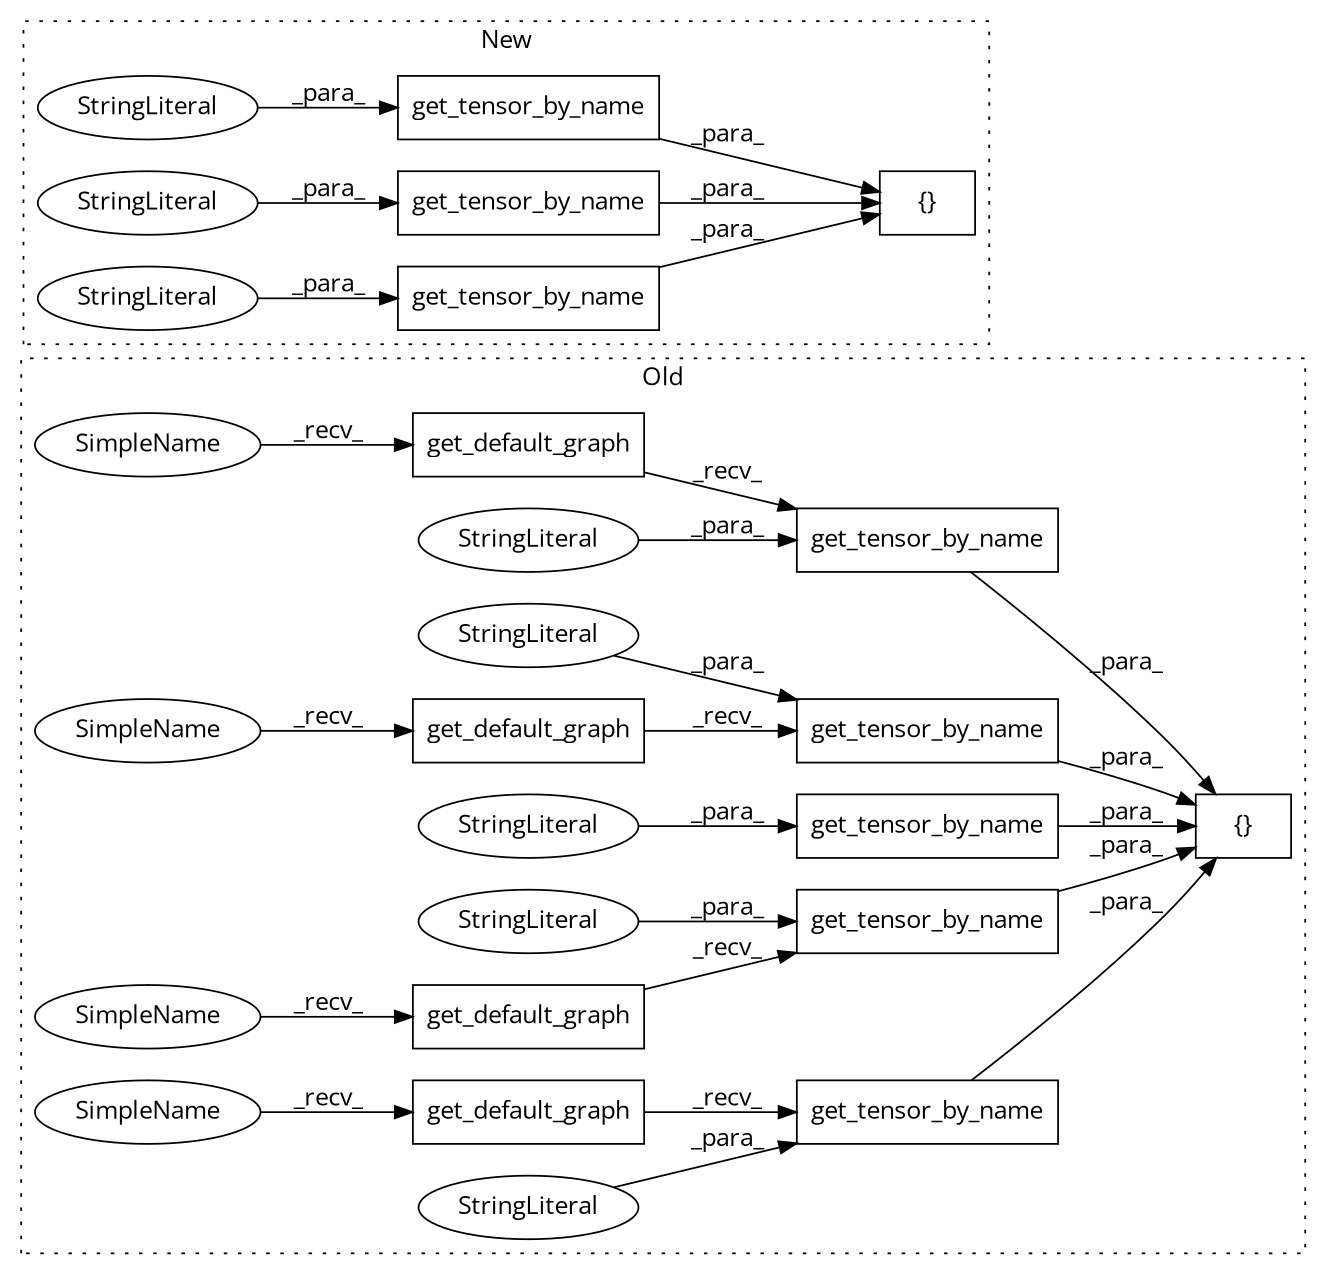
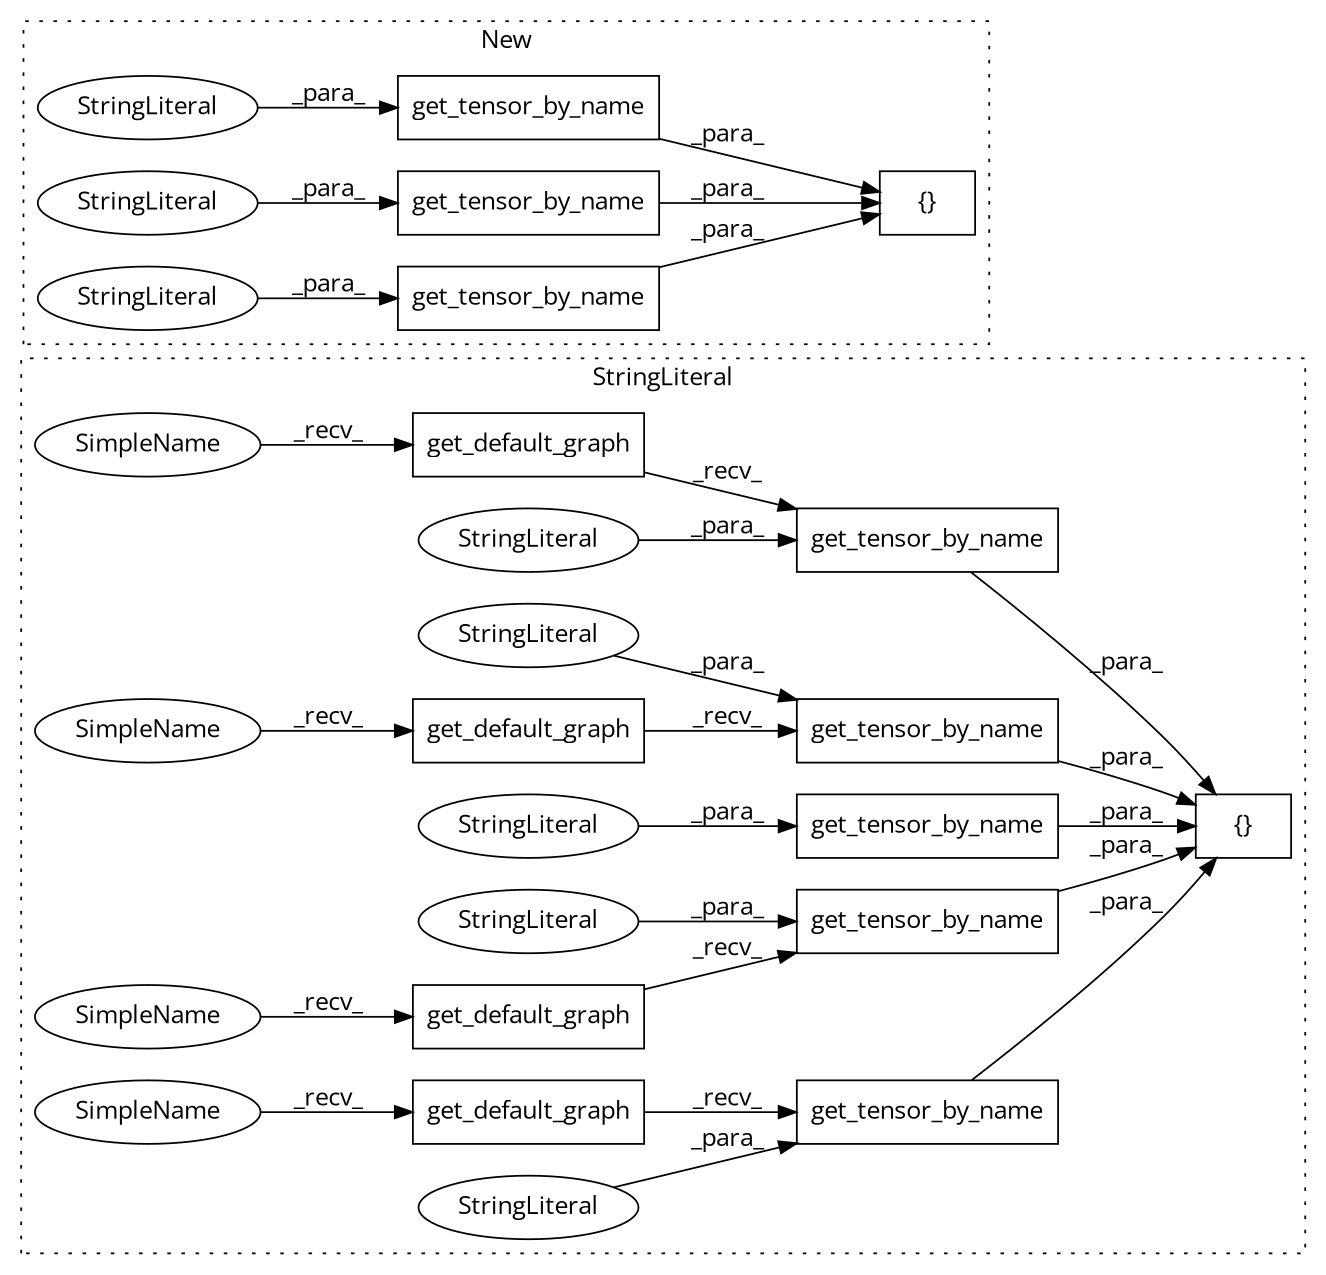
(663, 379) -> (663, 379)
